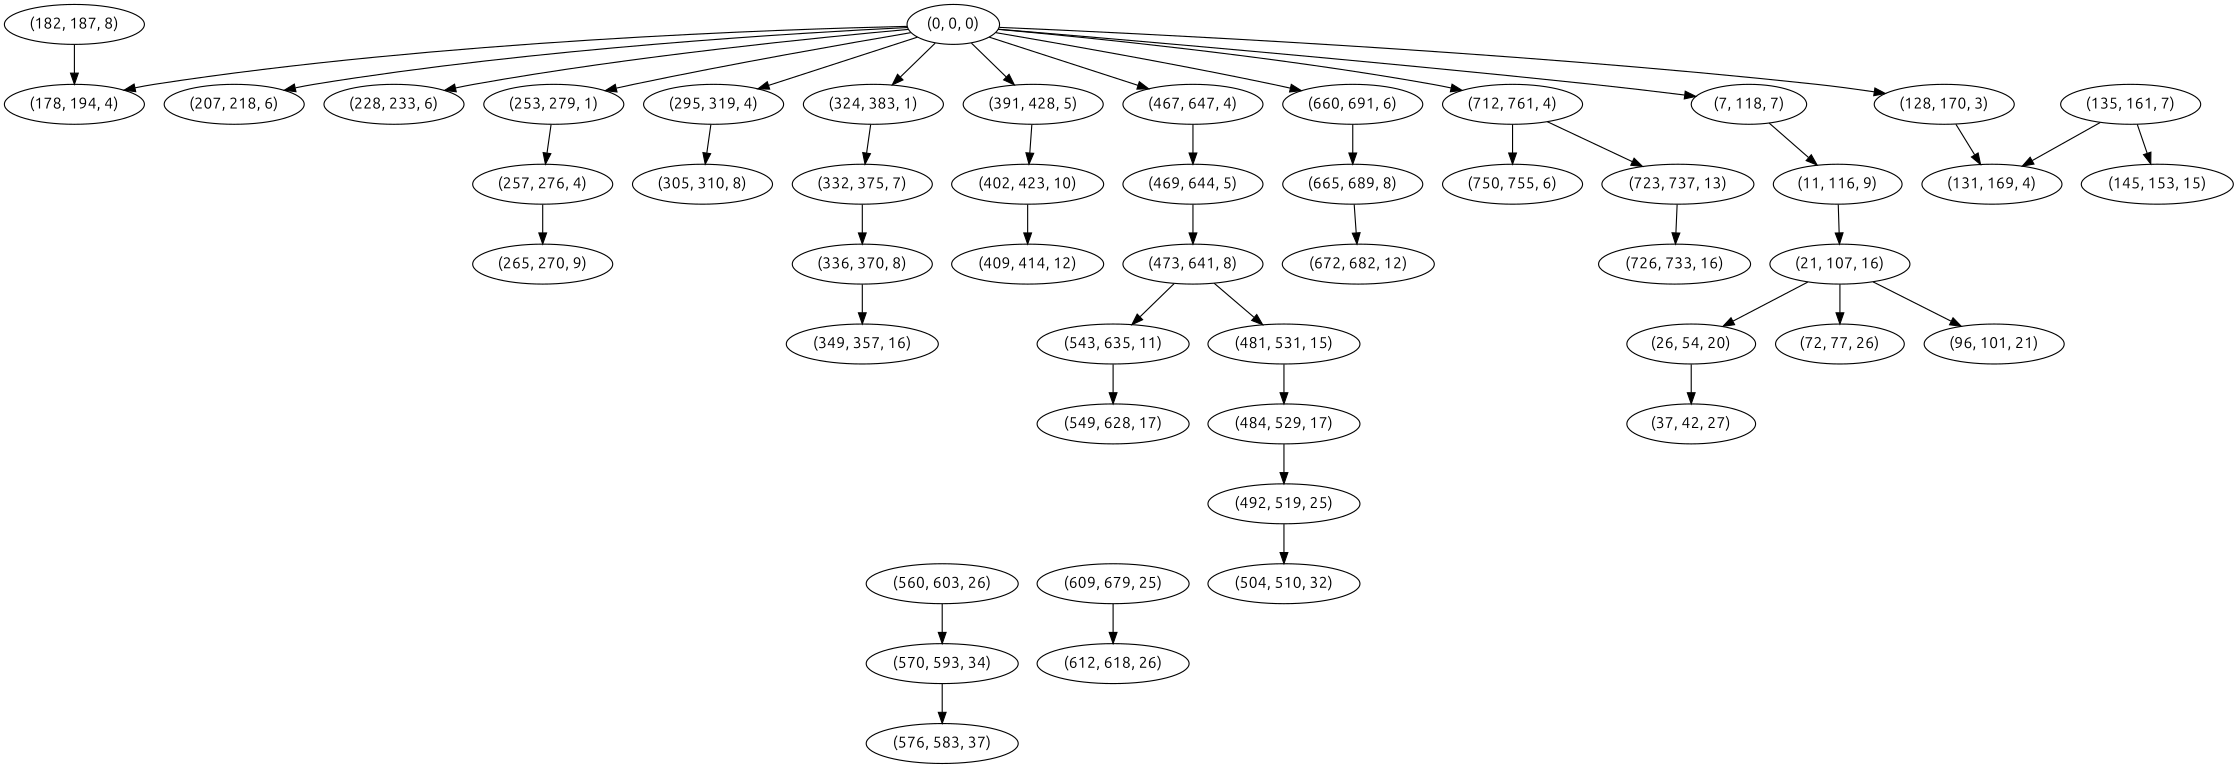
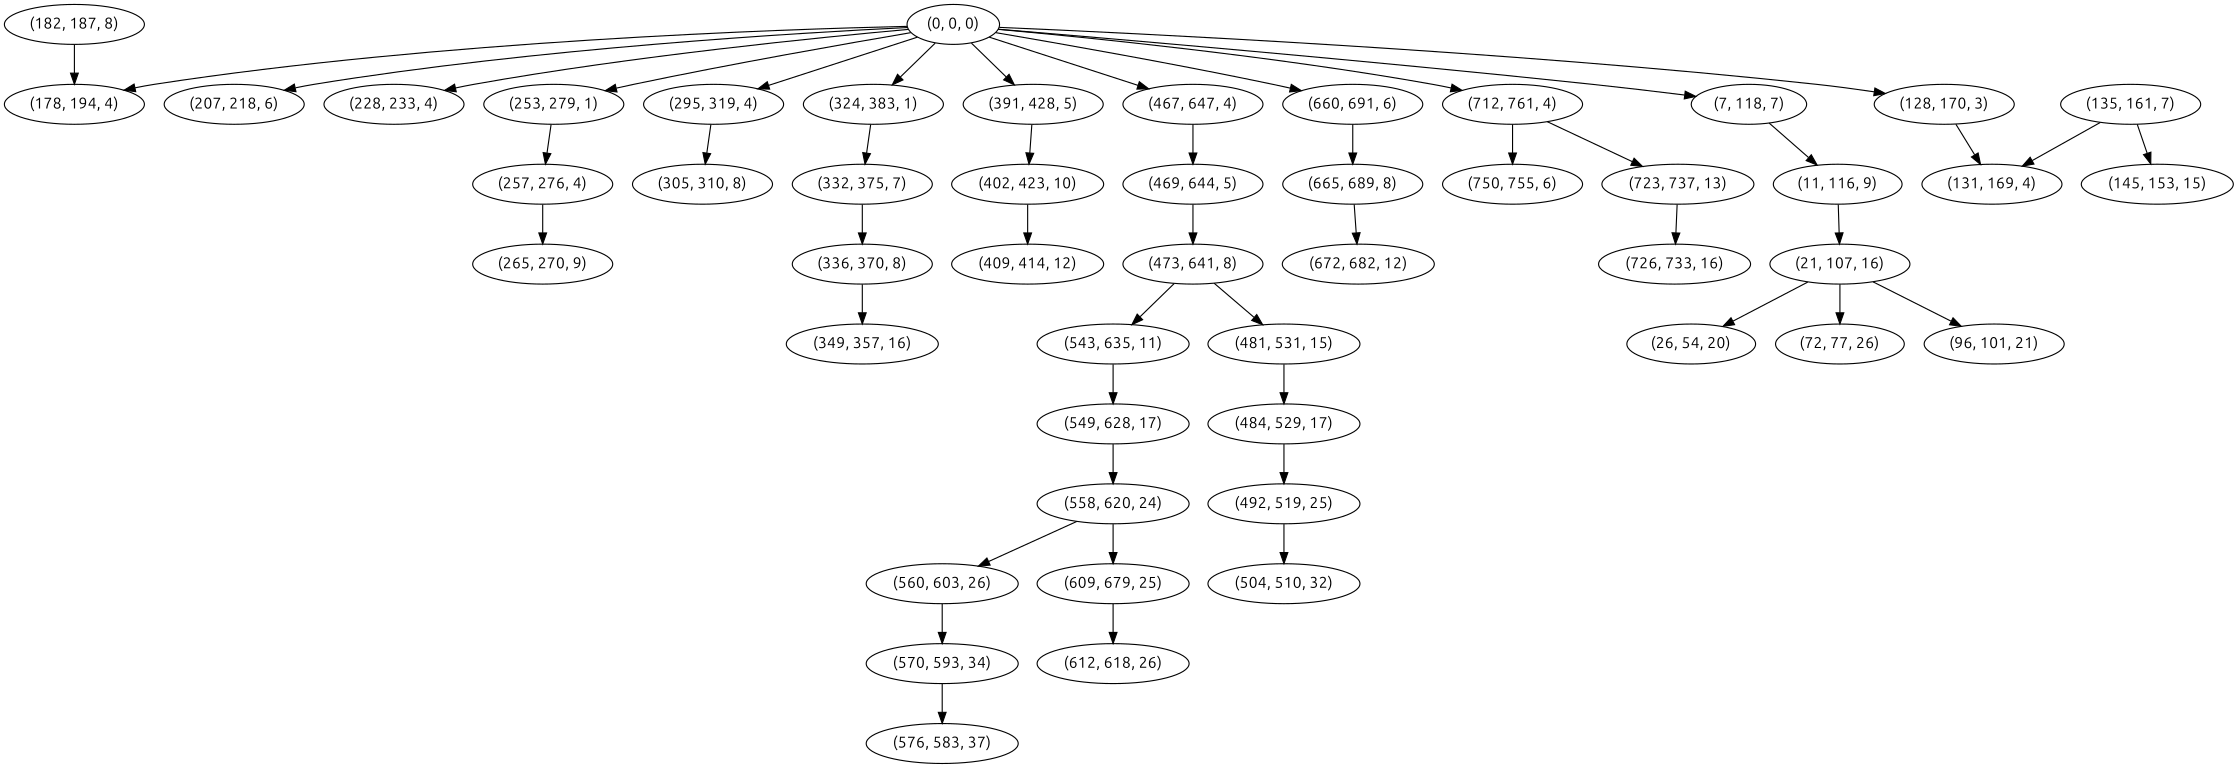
(394, 104) -> (394, 104)
(1691, 424) -> none
none -> (1113, 504)
